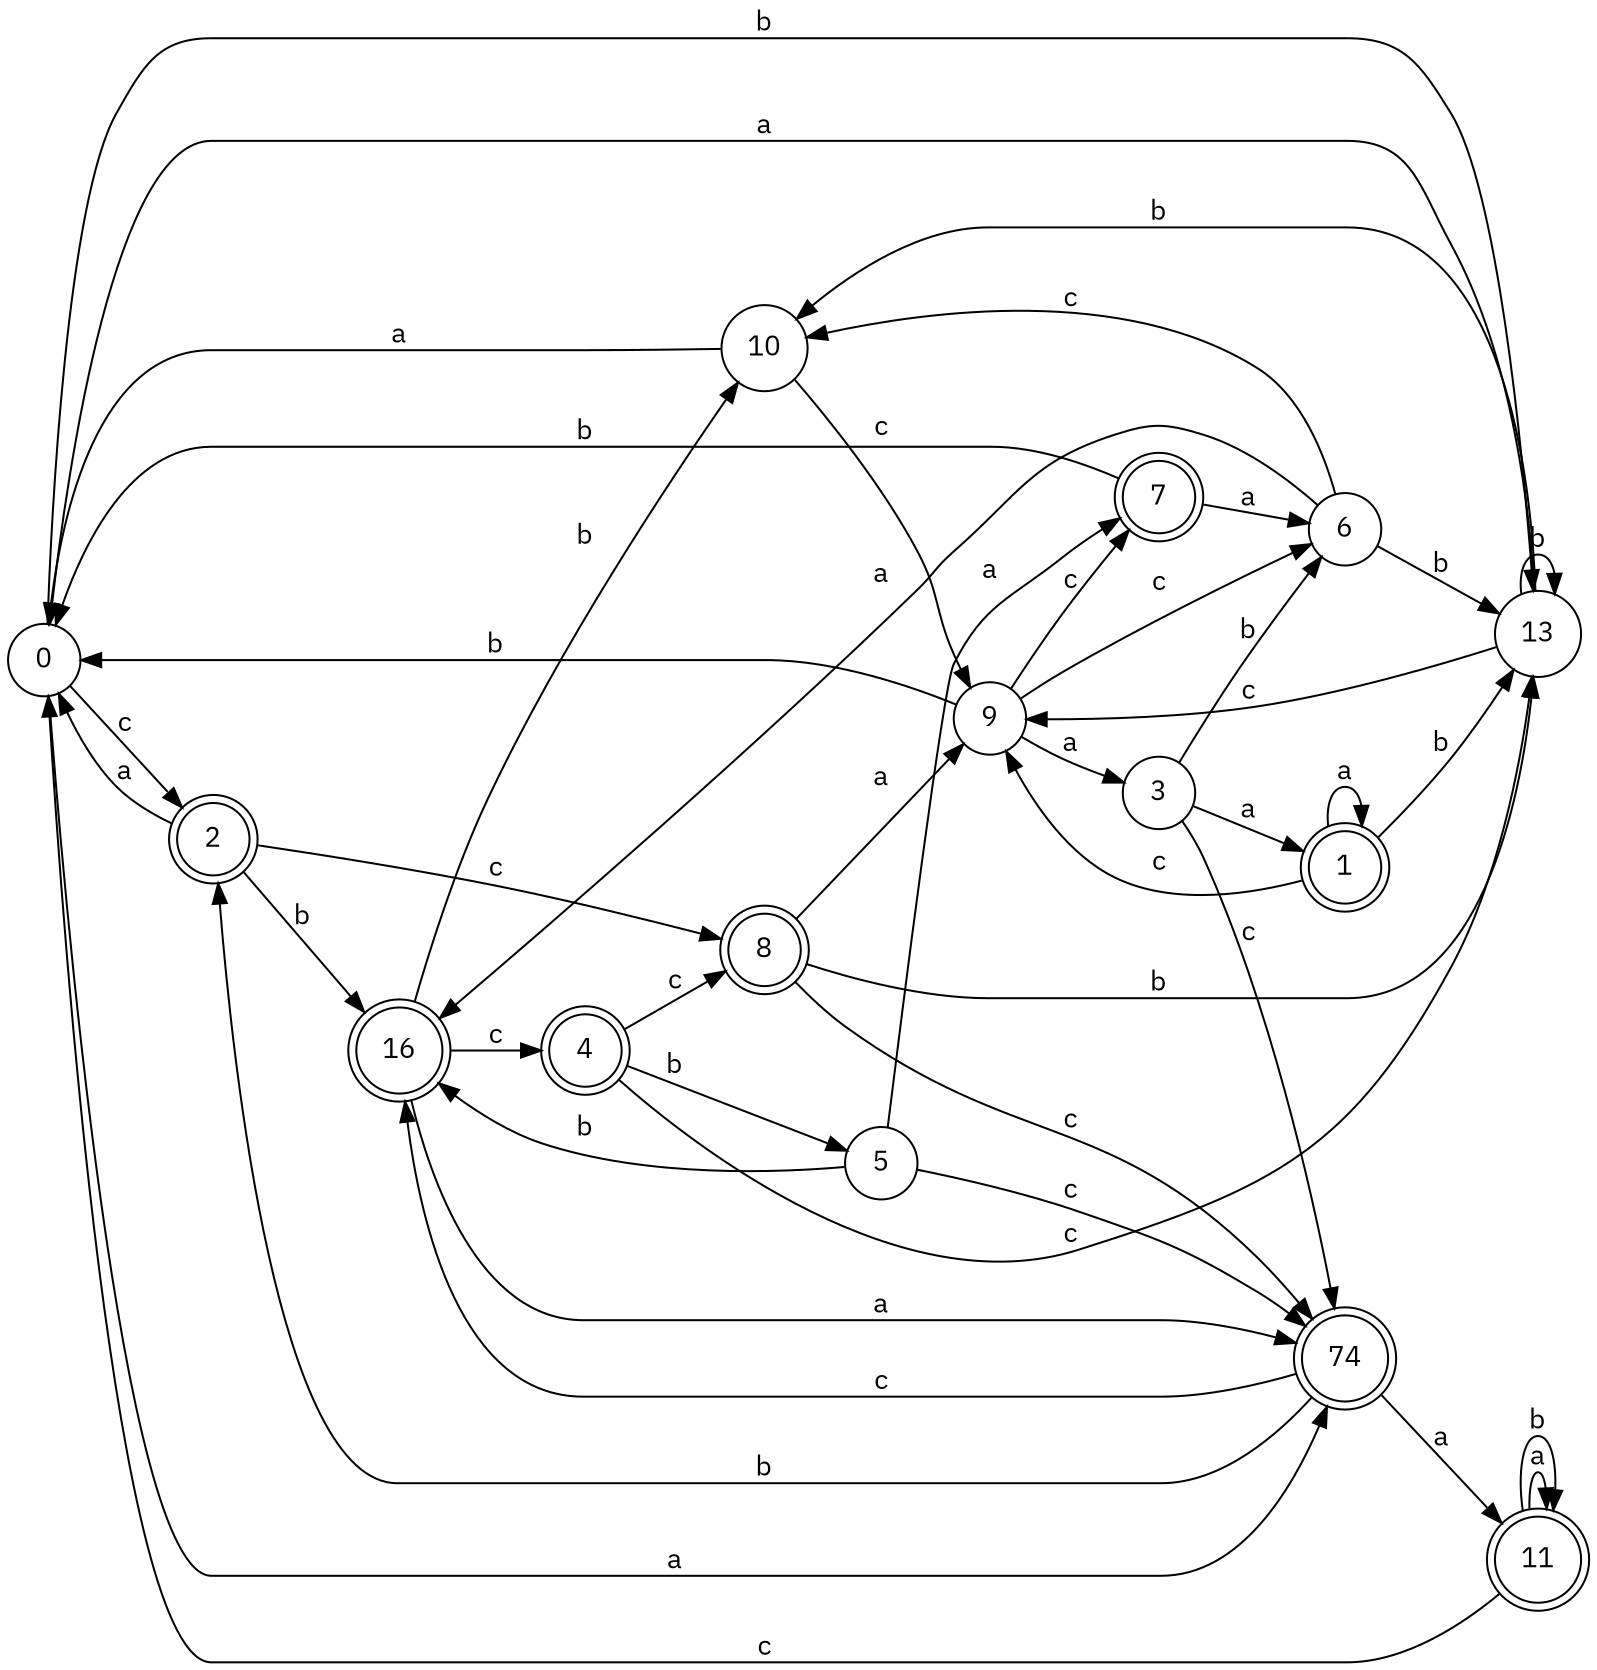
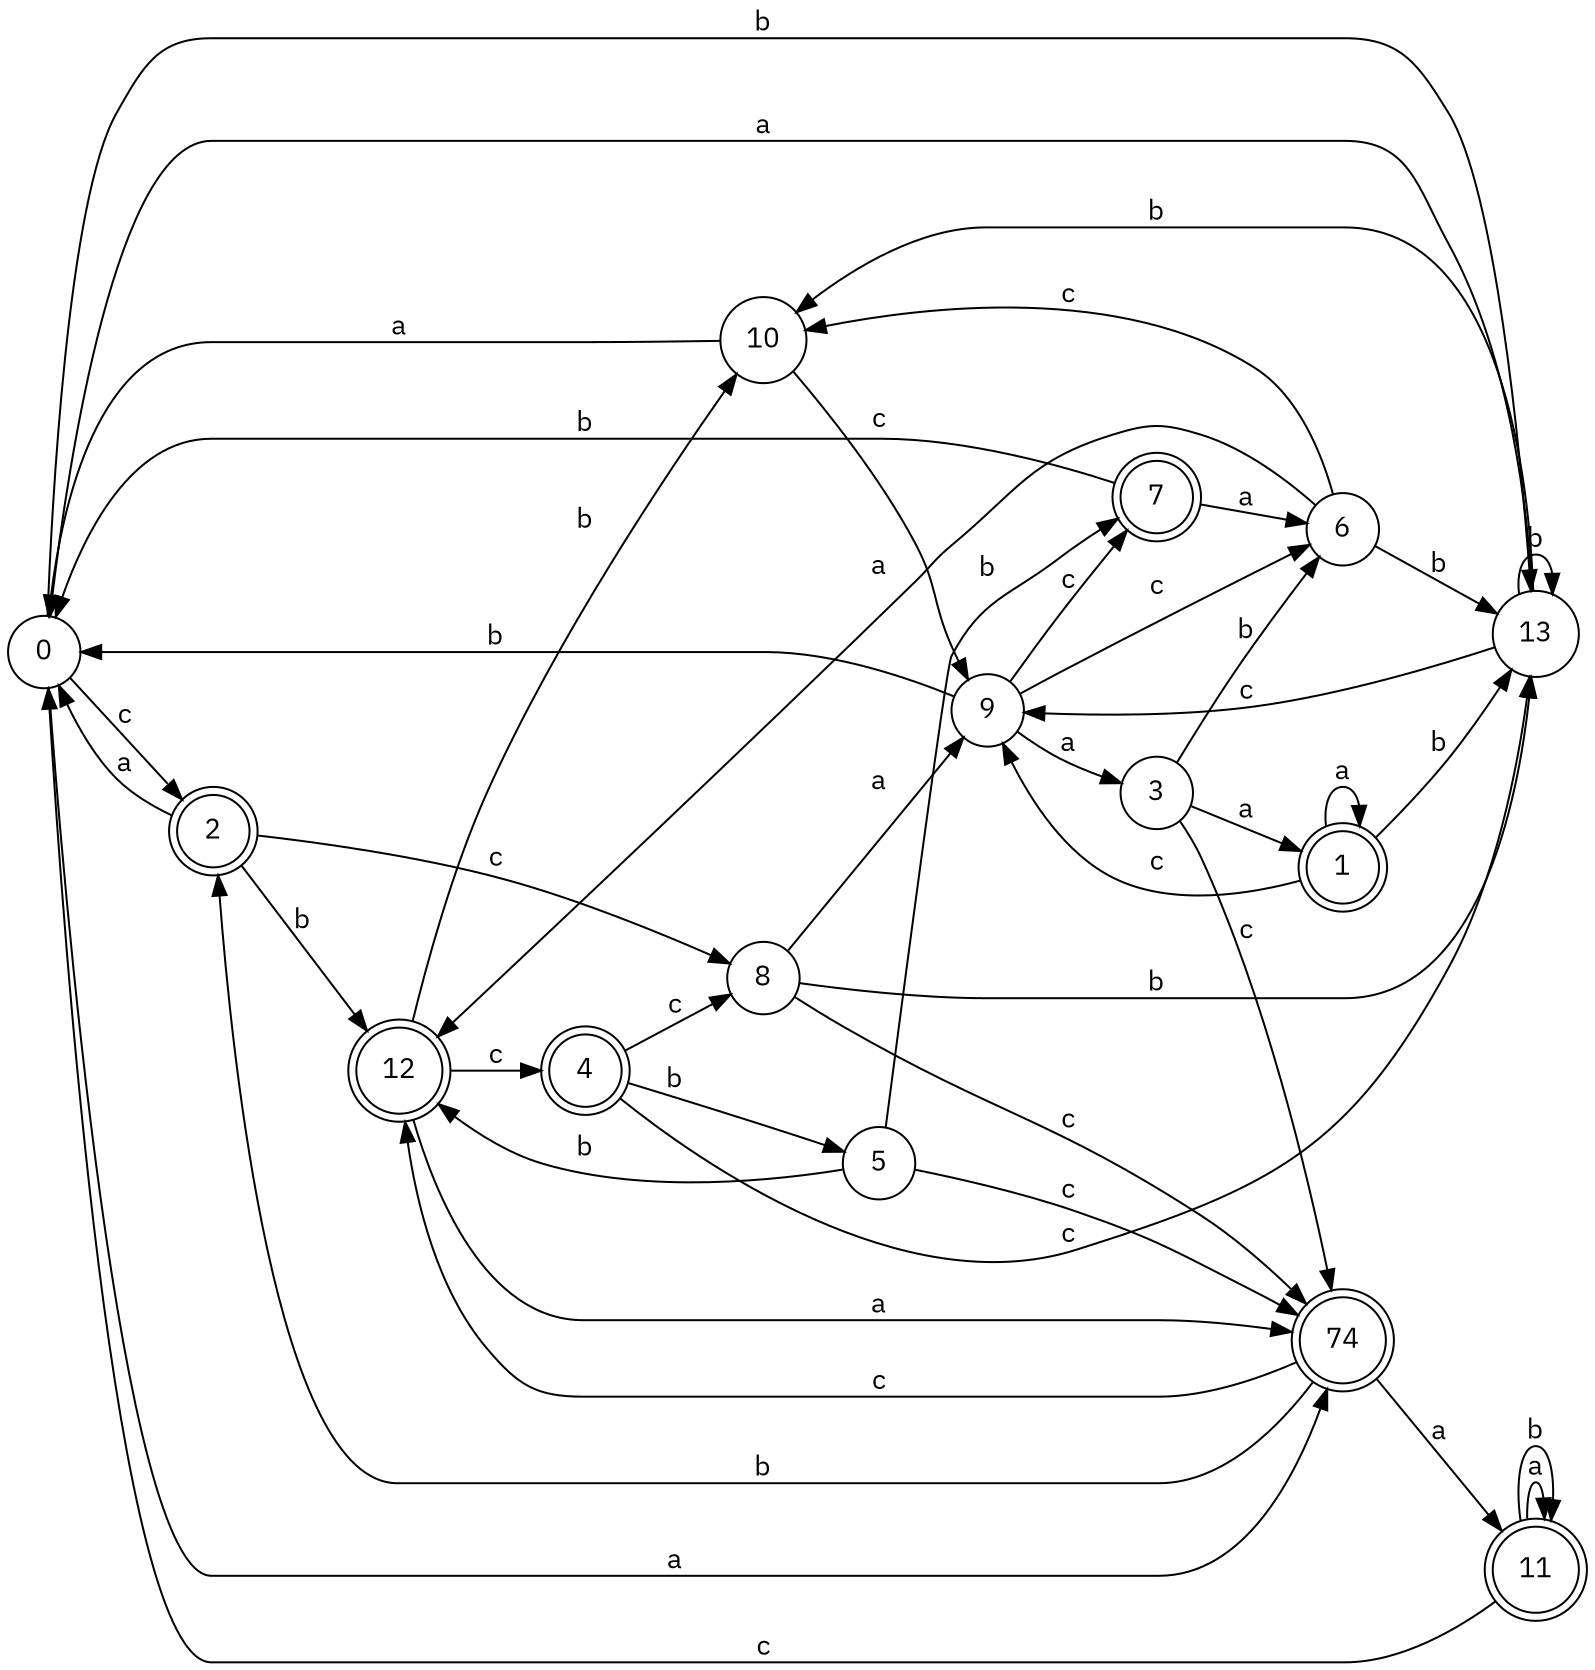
(990, 571) -> (988, 569)
(765, 950) -> (763, 978)
(399, 1051) -> (399, 1071)
